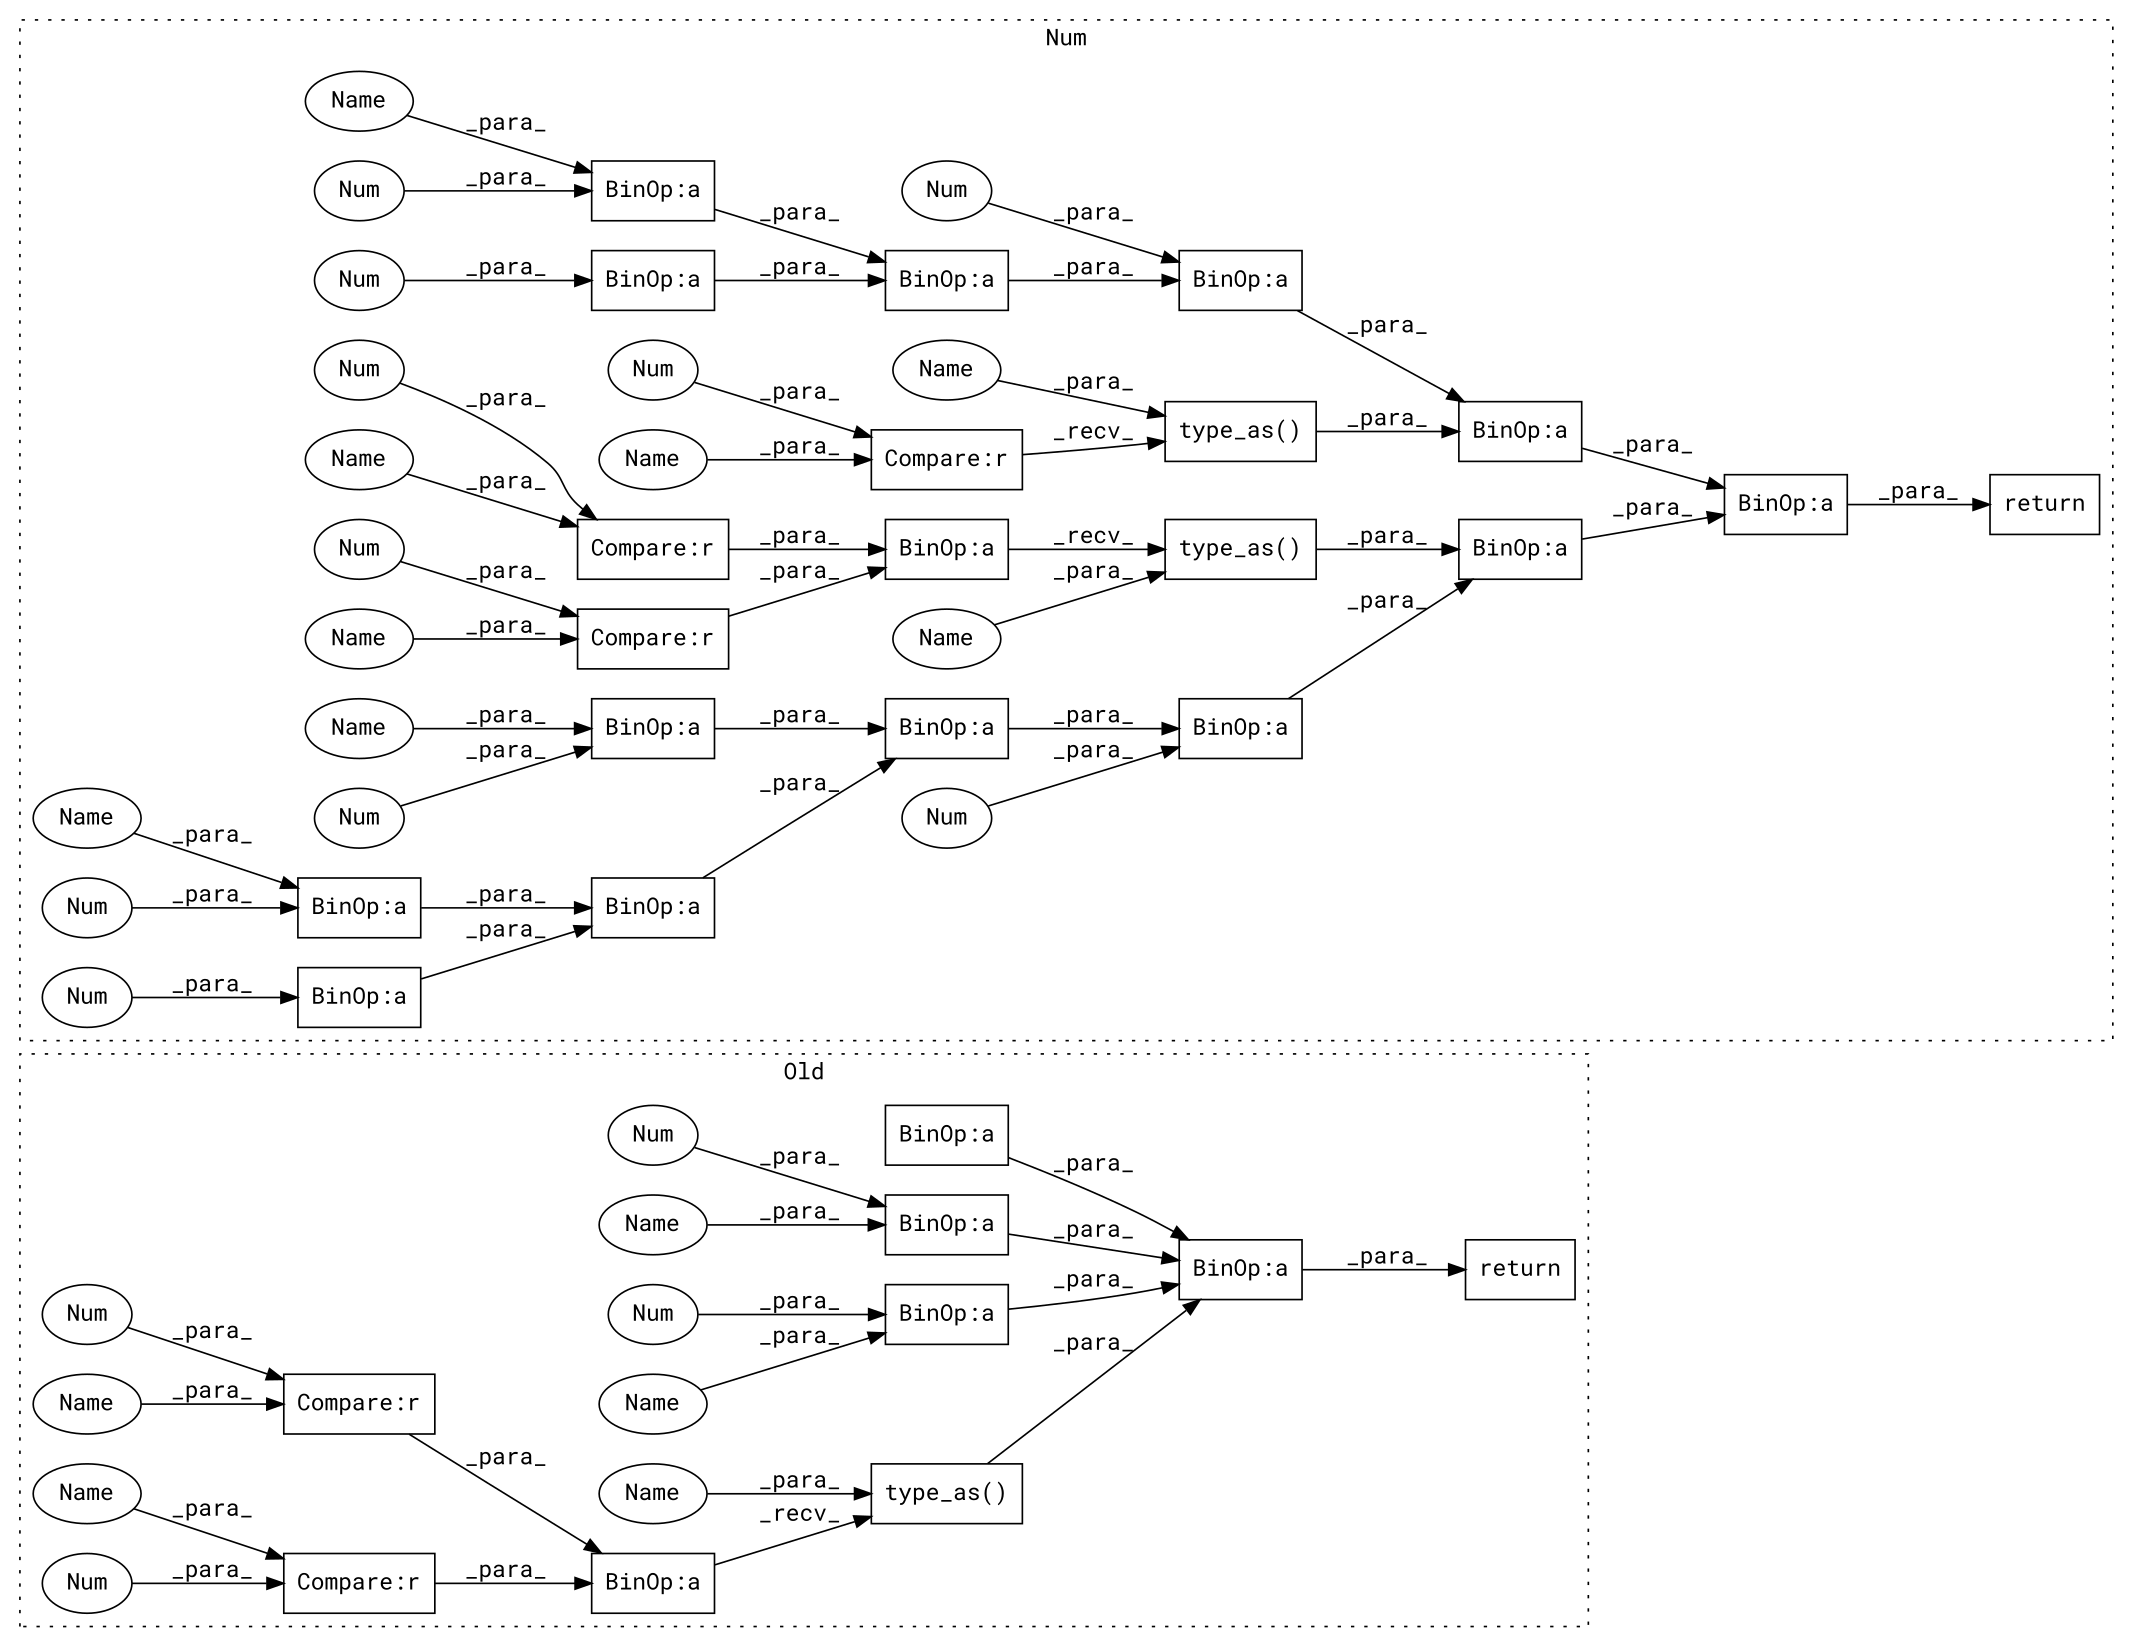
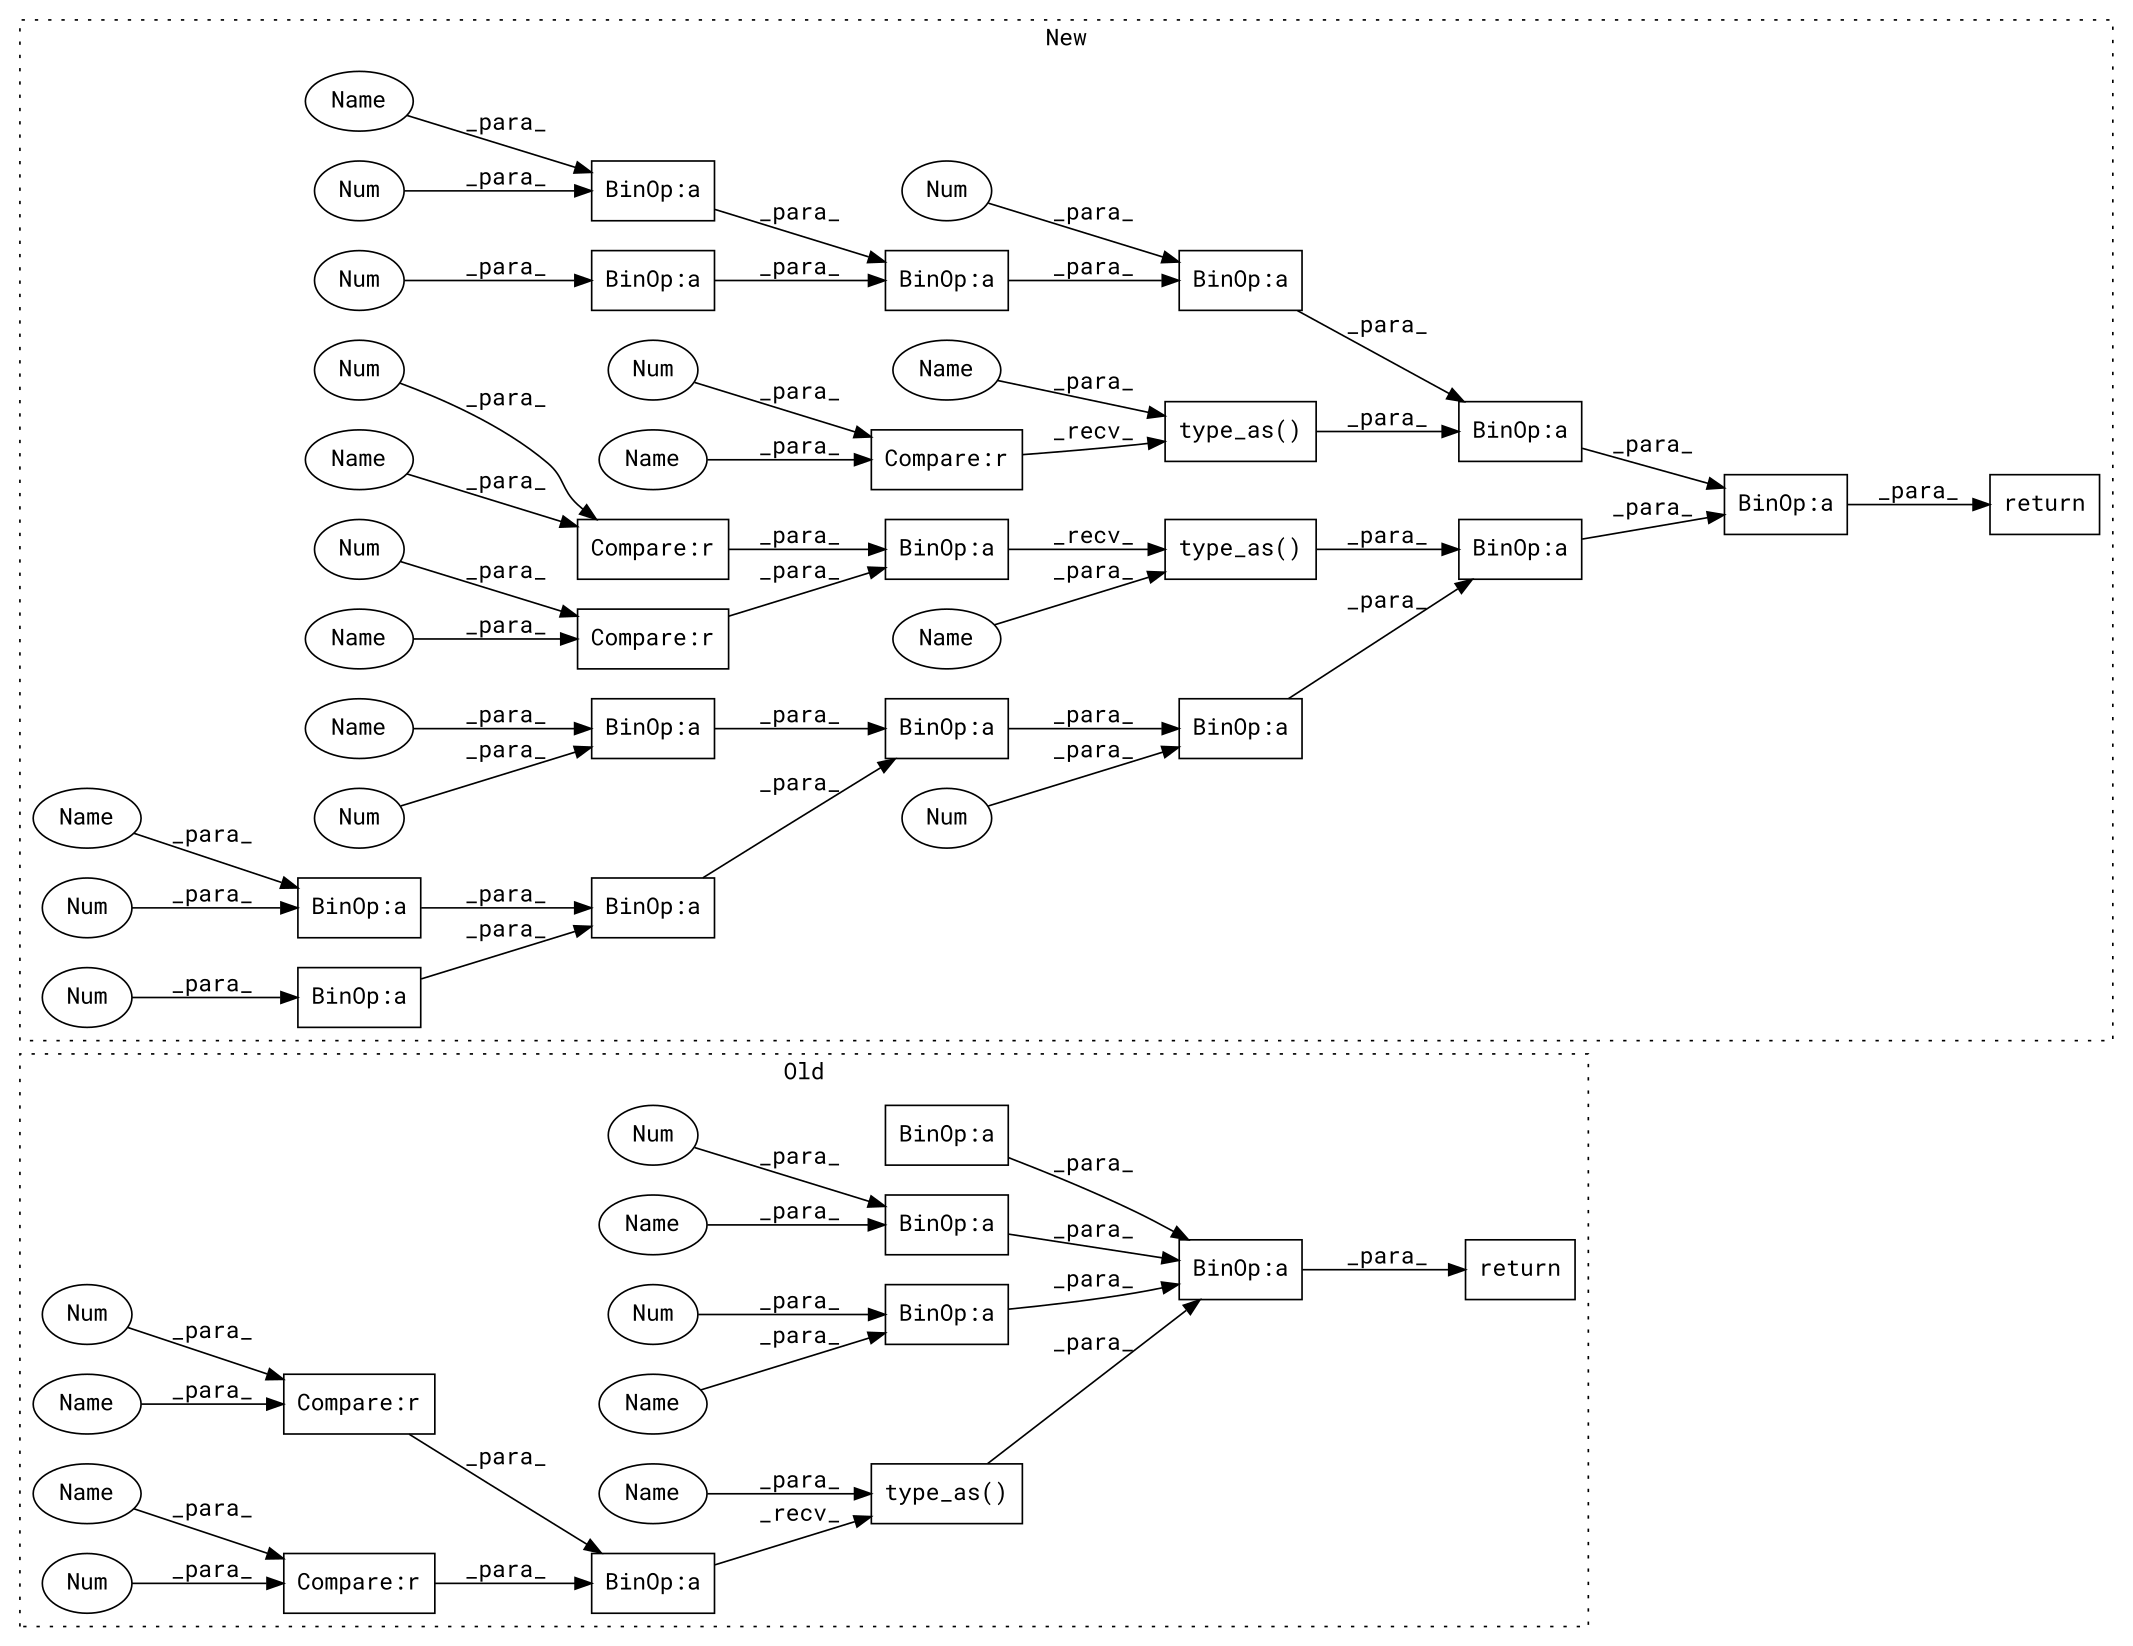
(1066, 39) -> (1066, 39)
